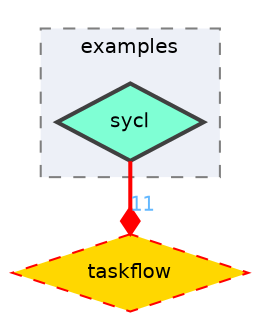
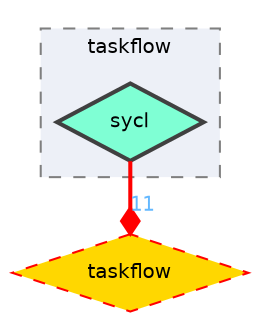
(130, 48) -> (130, 48)
